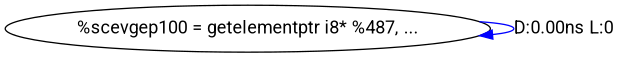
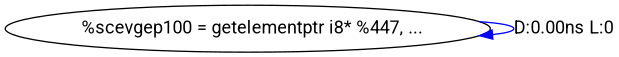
(248, 29) -> (248, 29)
